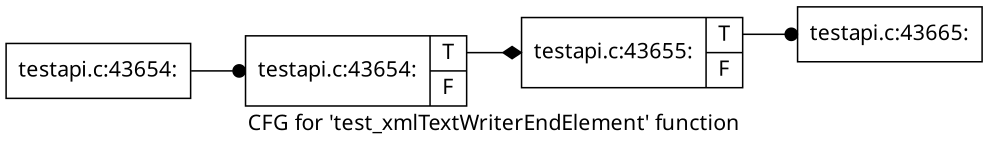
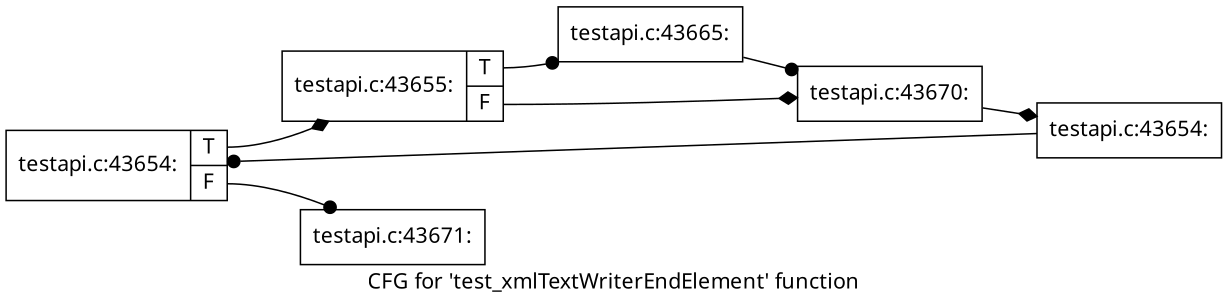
none -> (890, 94)
none -> (393, 237)
